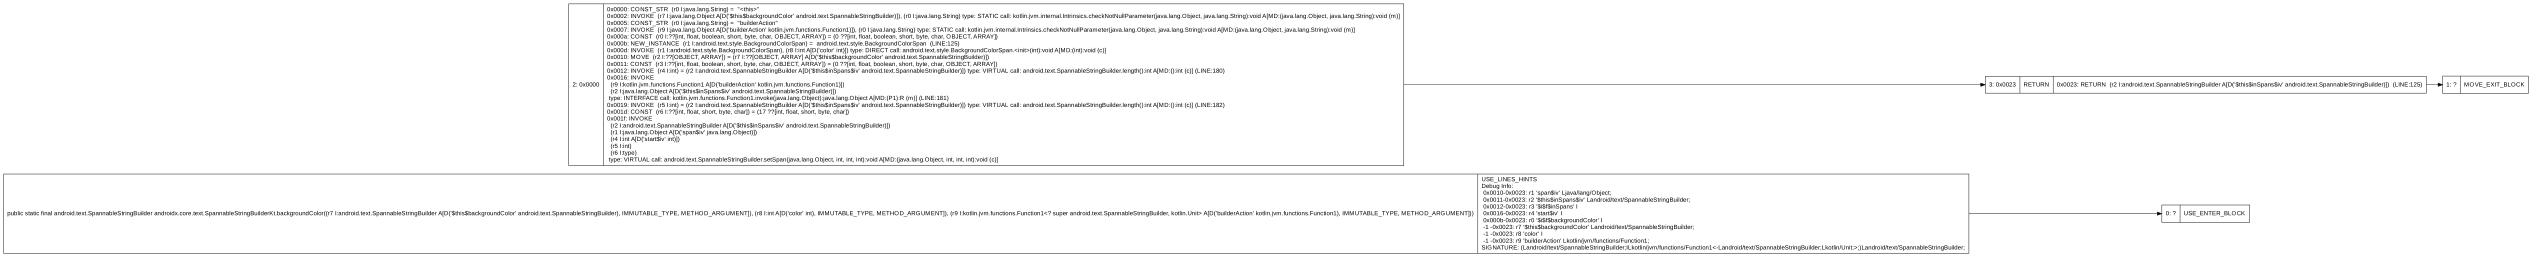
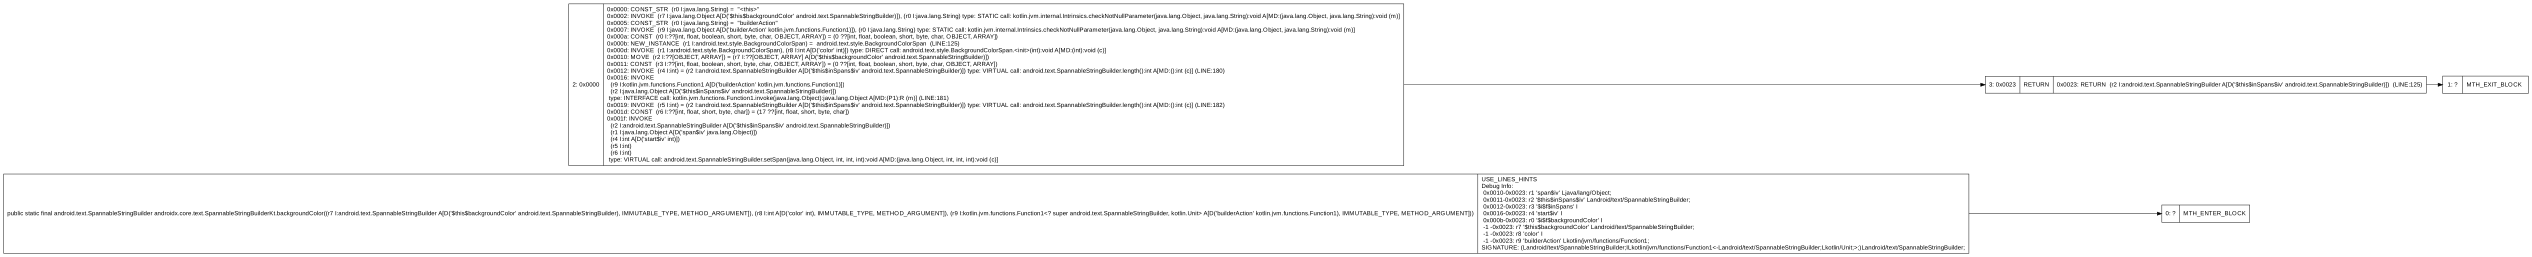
(2494, 85) -> (2494, 85)
(622, 153) -> (620, 153)
(2215, 213) -> (2215, 213)
